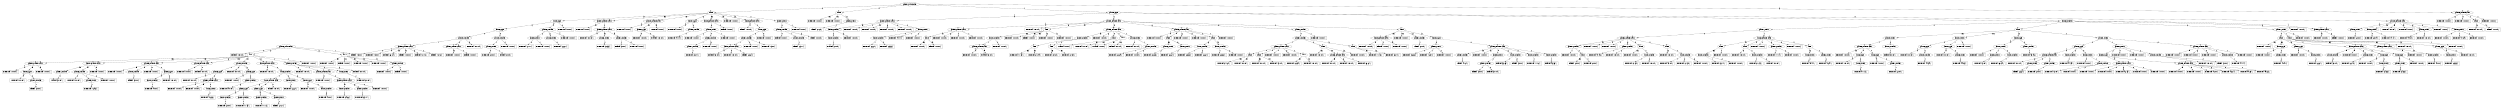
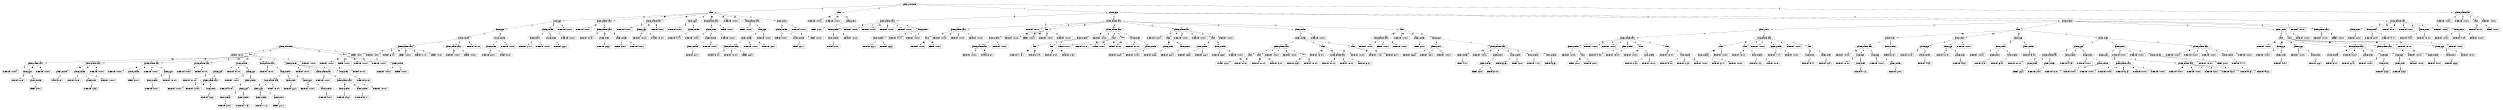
(1223, 63) -> (1223, 63)
